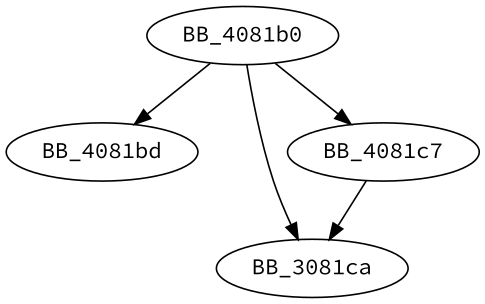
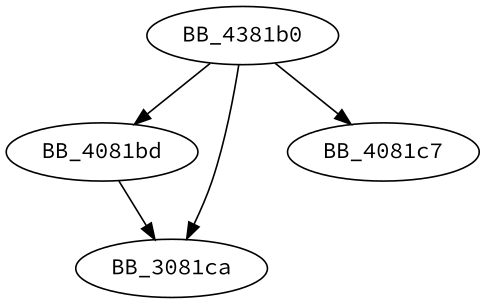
(243, 36) -> (243, 36)
(352, 203) -> (133, 203)
